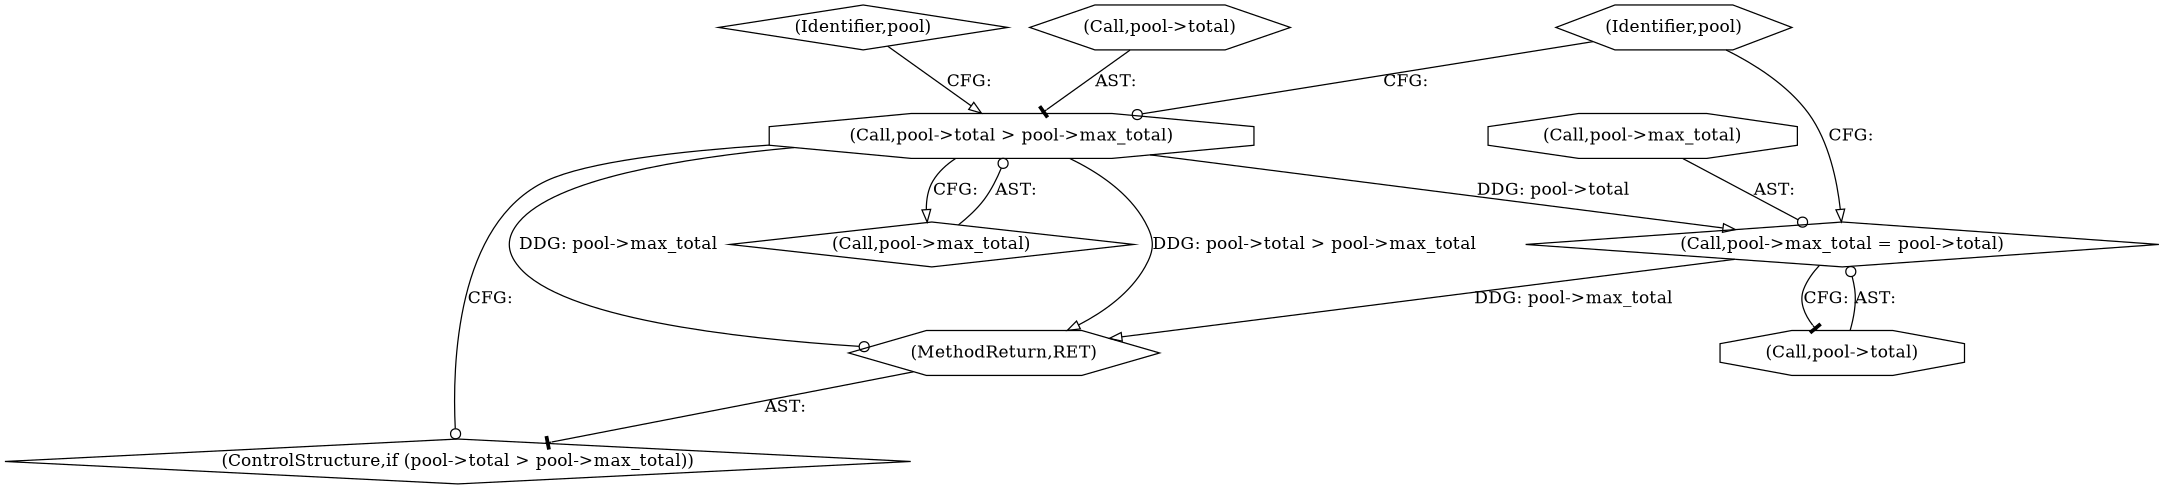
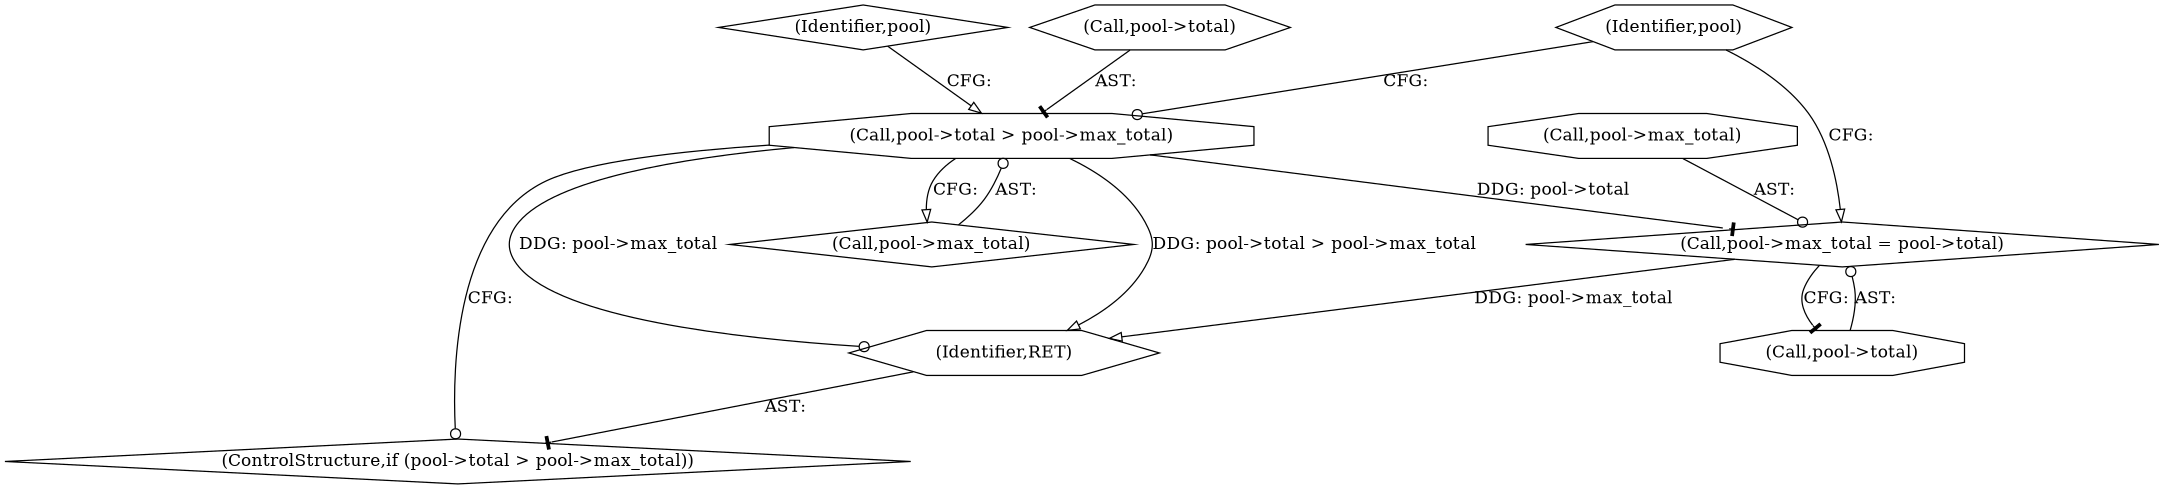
(1436, 191) -> (1436, 191)
(1004, 353) -> (1004, 353)
